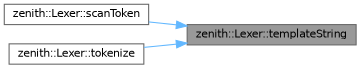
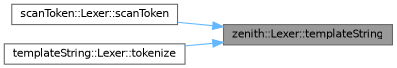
(76, 14) -> (95, 14)
(76, 54) -> (95, 54)
